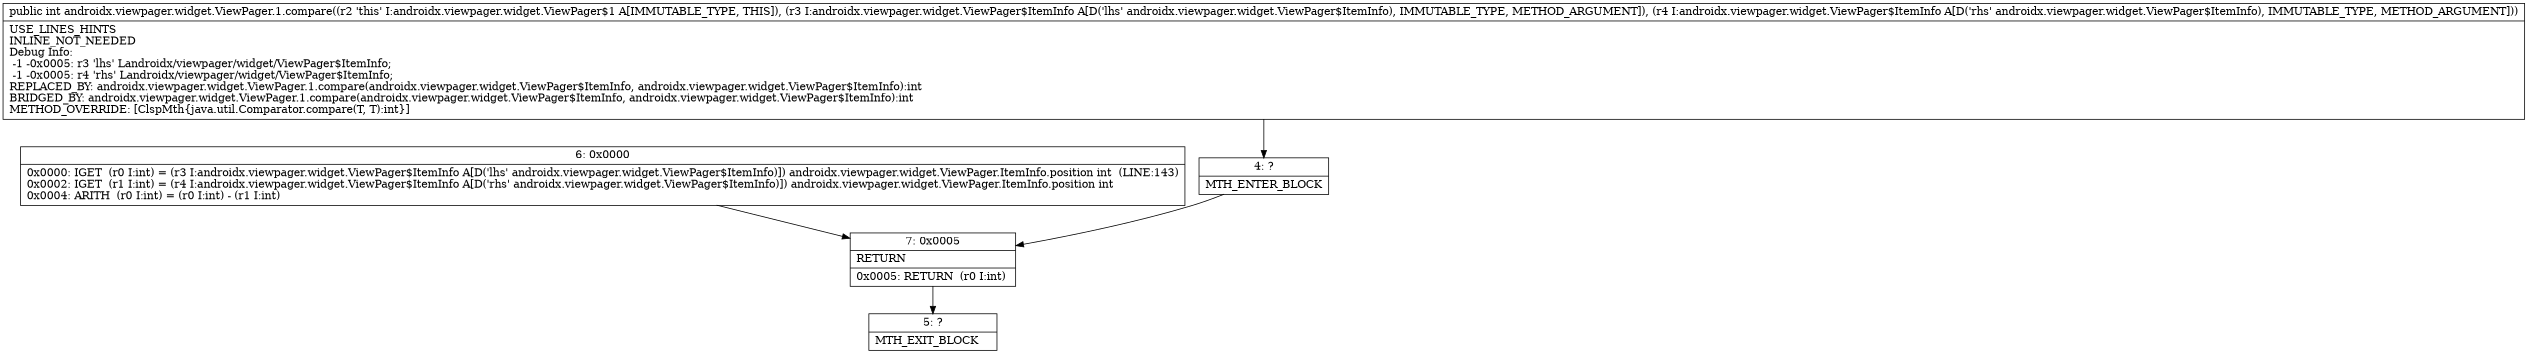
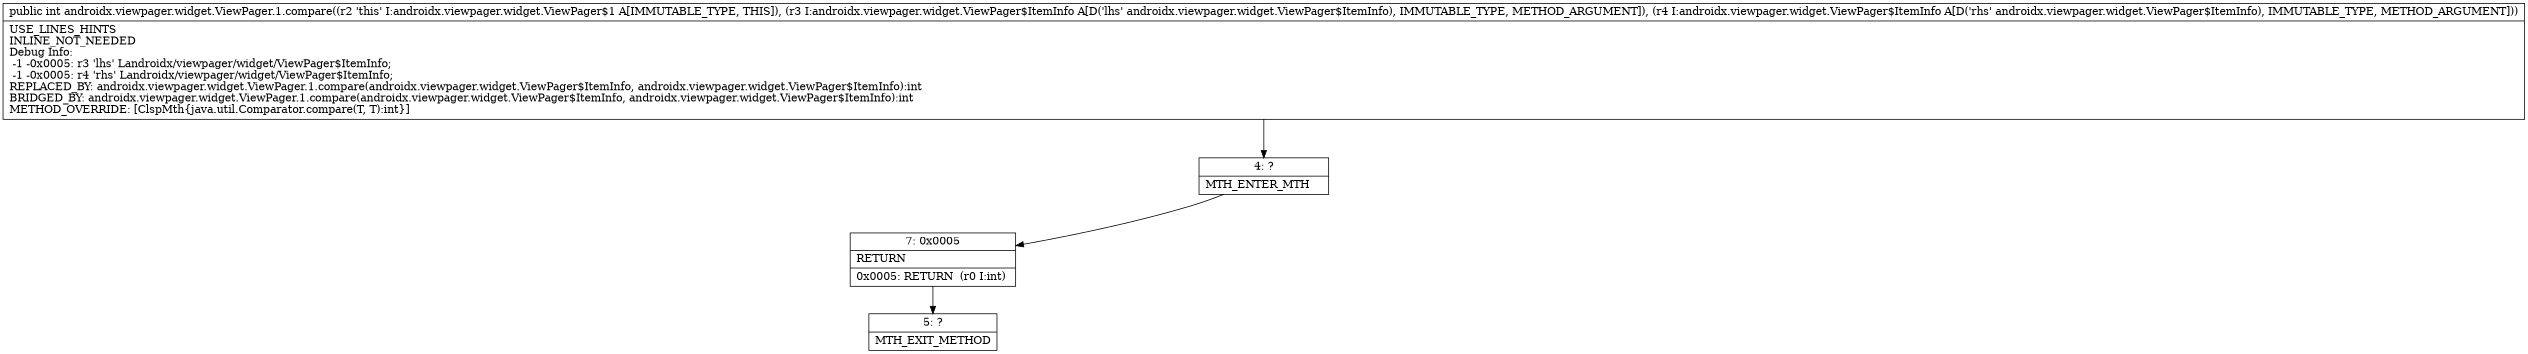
(603, 176) -> none
(1264, 185) -> (1257, 185)
(927, 341) -> (933, 341)
